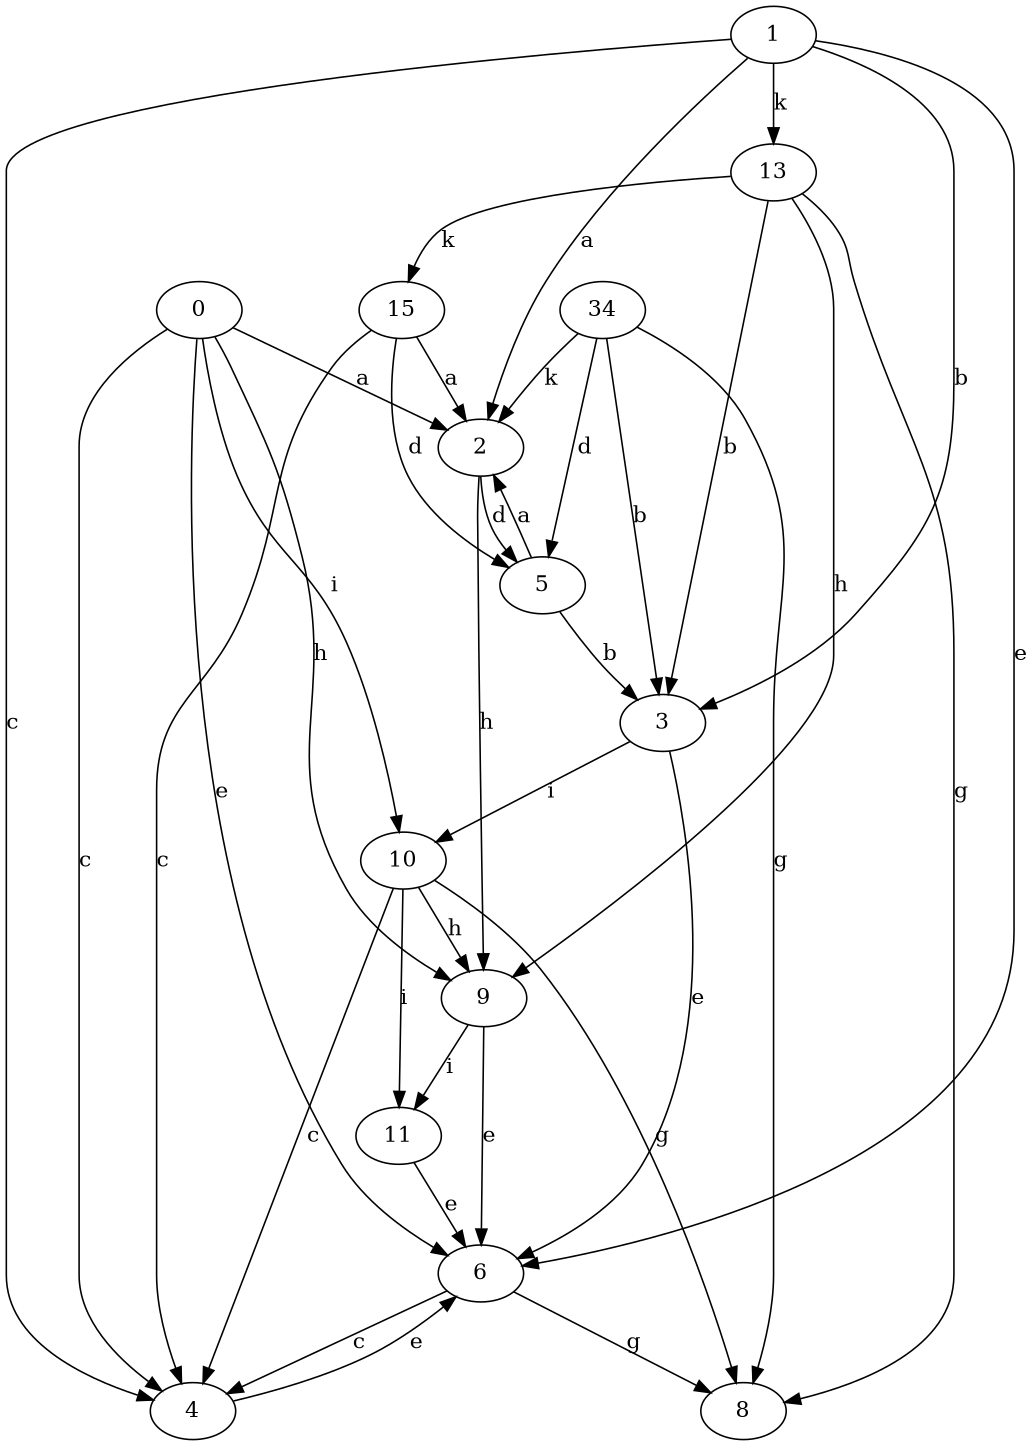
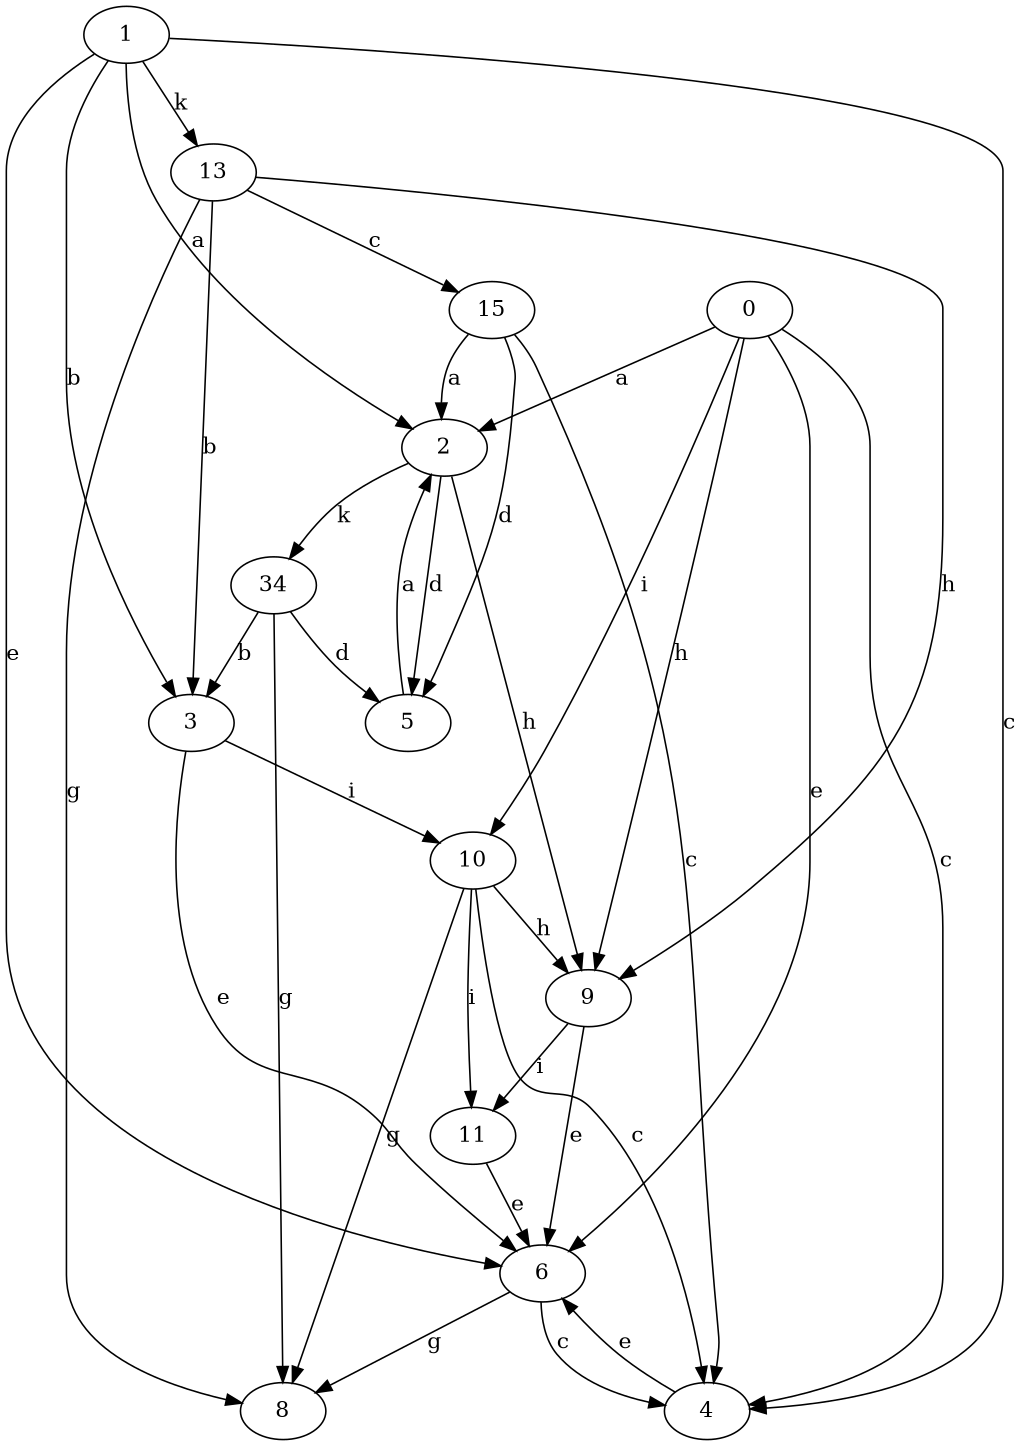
(448, 241) -> (375, 241)
(542, 370) -> (348, 497)
(591, 652) -> none
